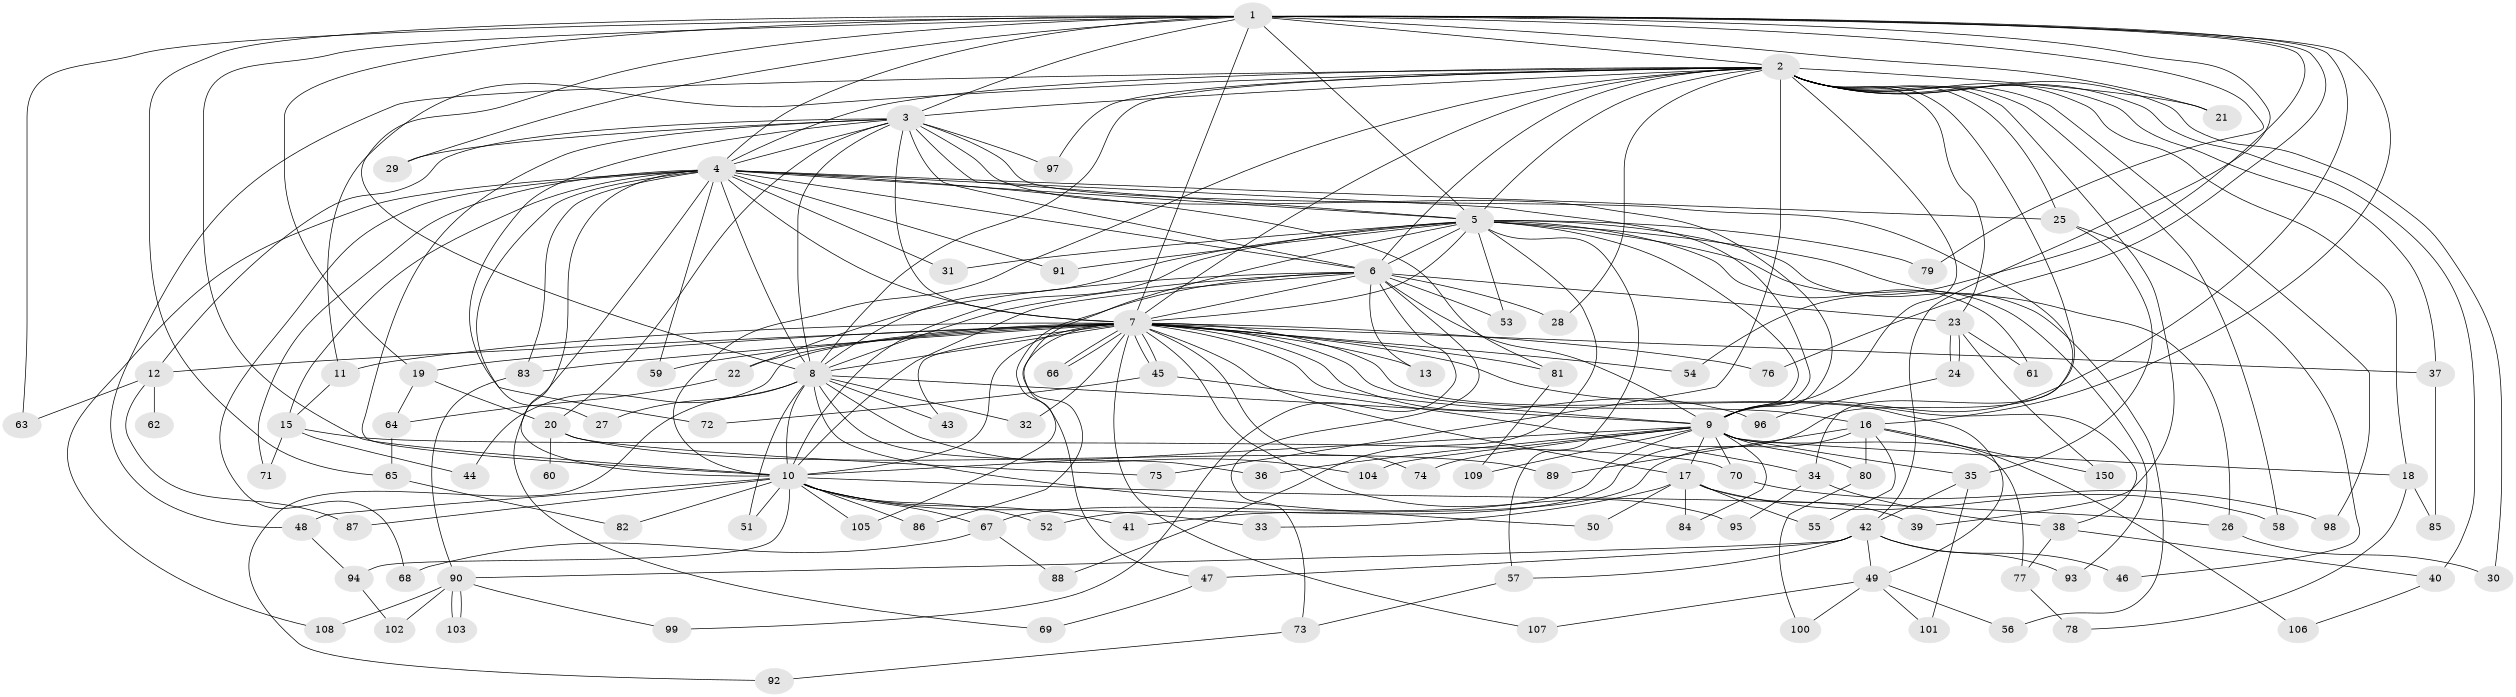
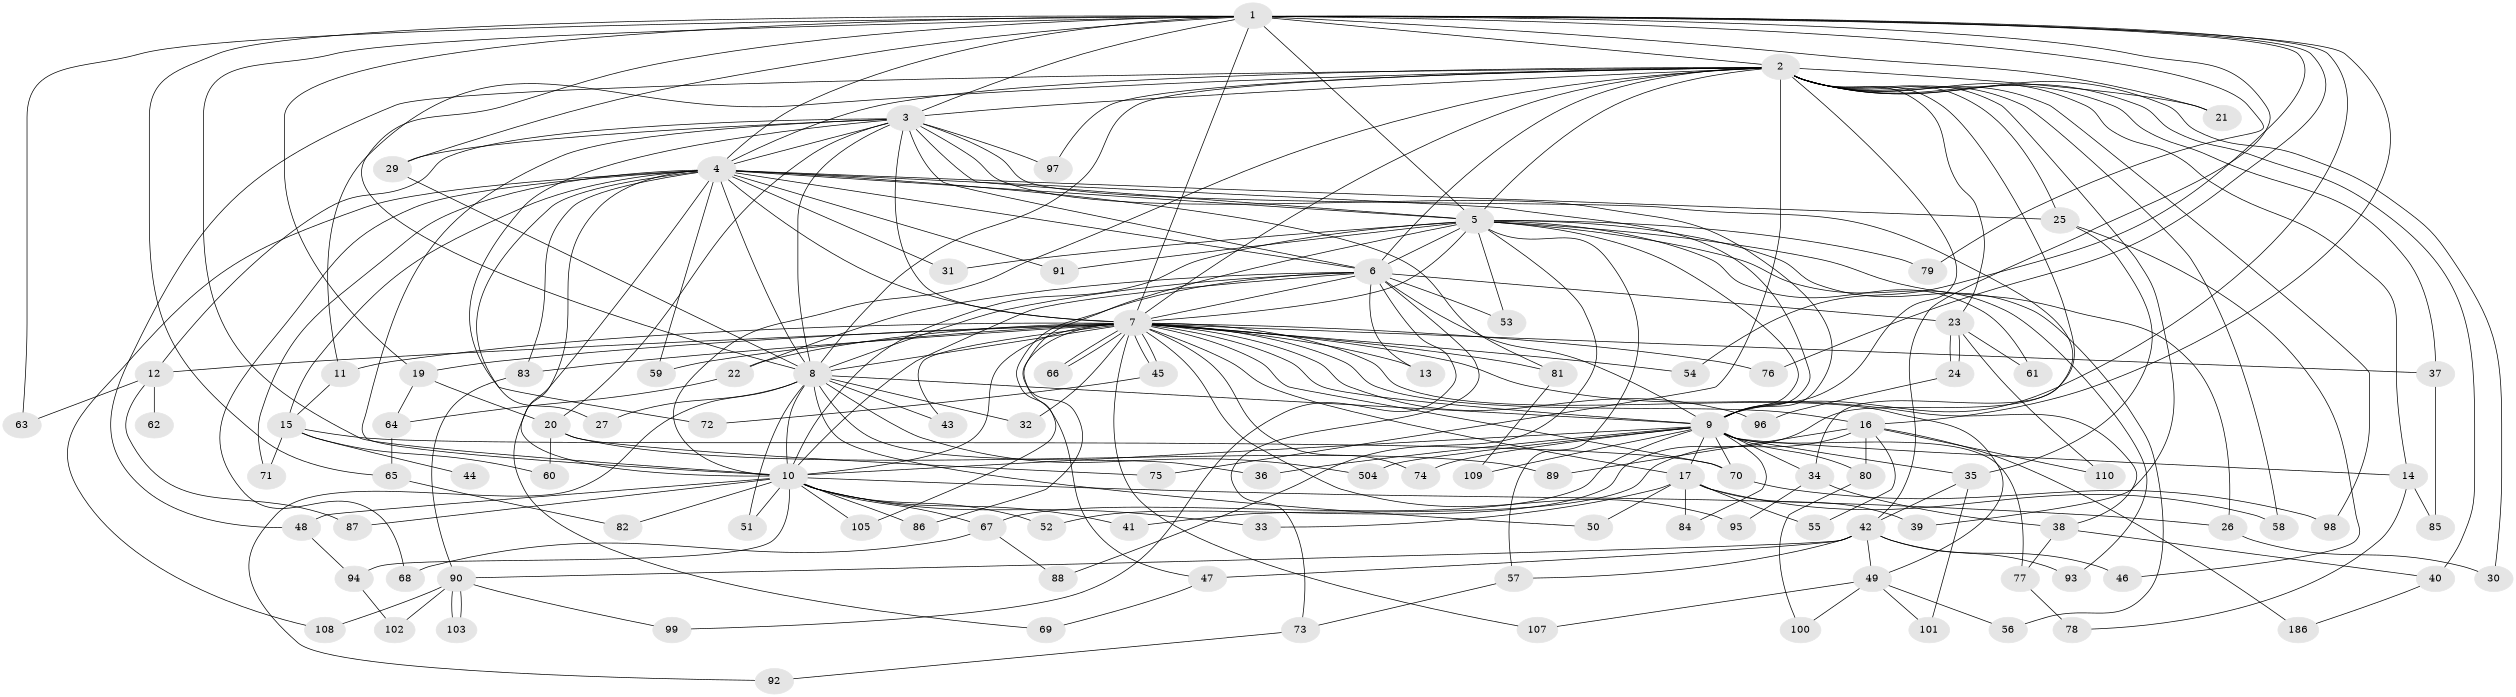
(1133, 271) -> (603, 272)
(1558, 323) -> none
(793, 359) -> (1445, 416)
(1488, 418) -> (1764, 452)
none -> (416, 454)
(1368, 476) -> (1368, 476)
(2105, 476) -> (2105, 476)
(2409, 476) -> (2409, 476)
(2298, 630) -> (2298, 630)
